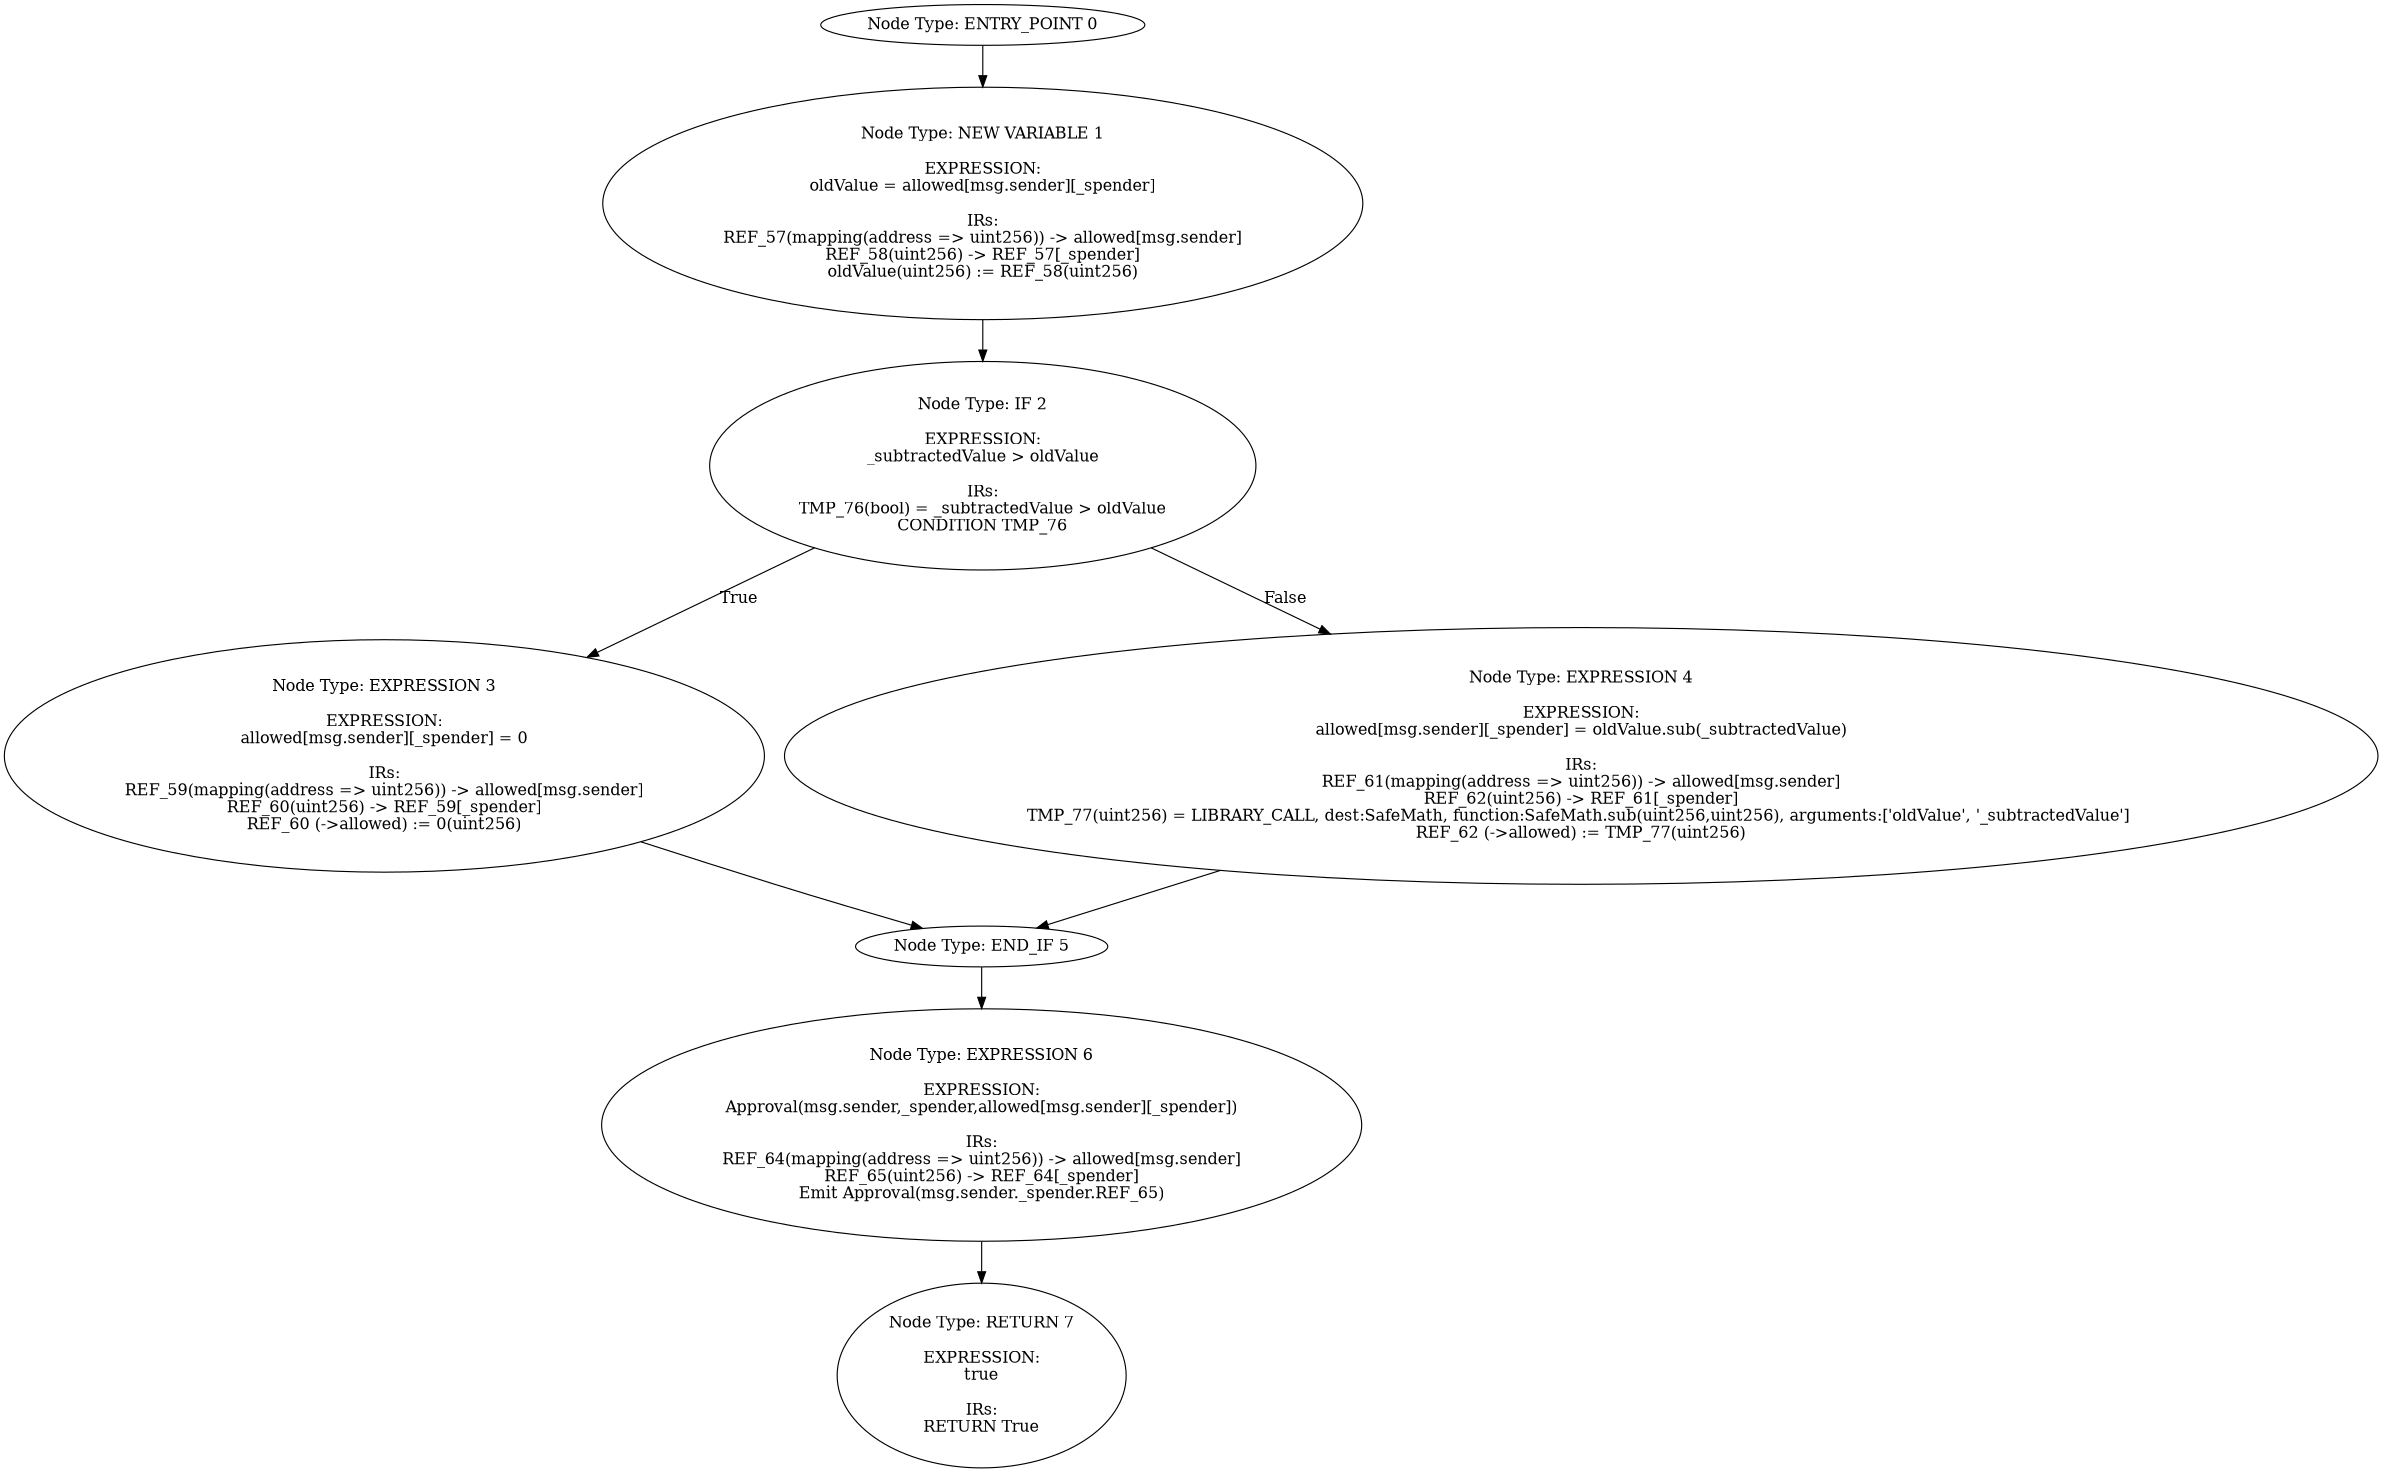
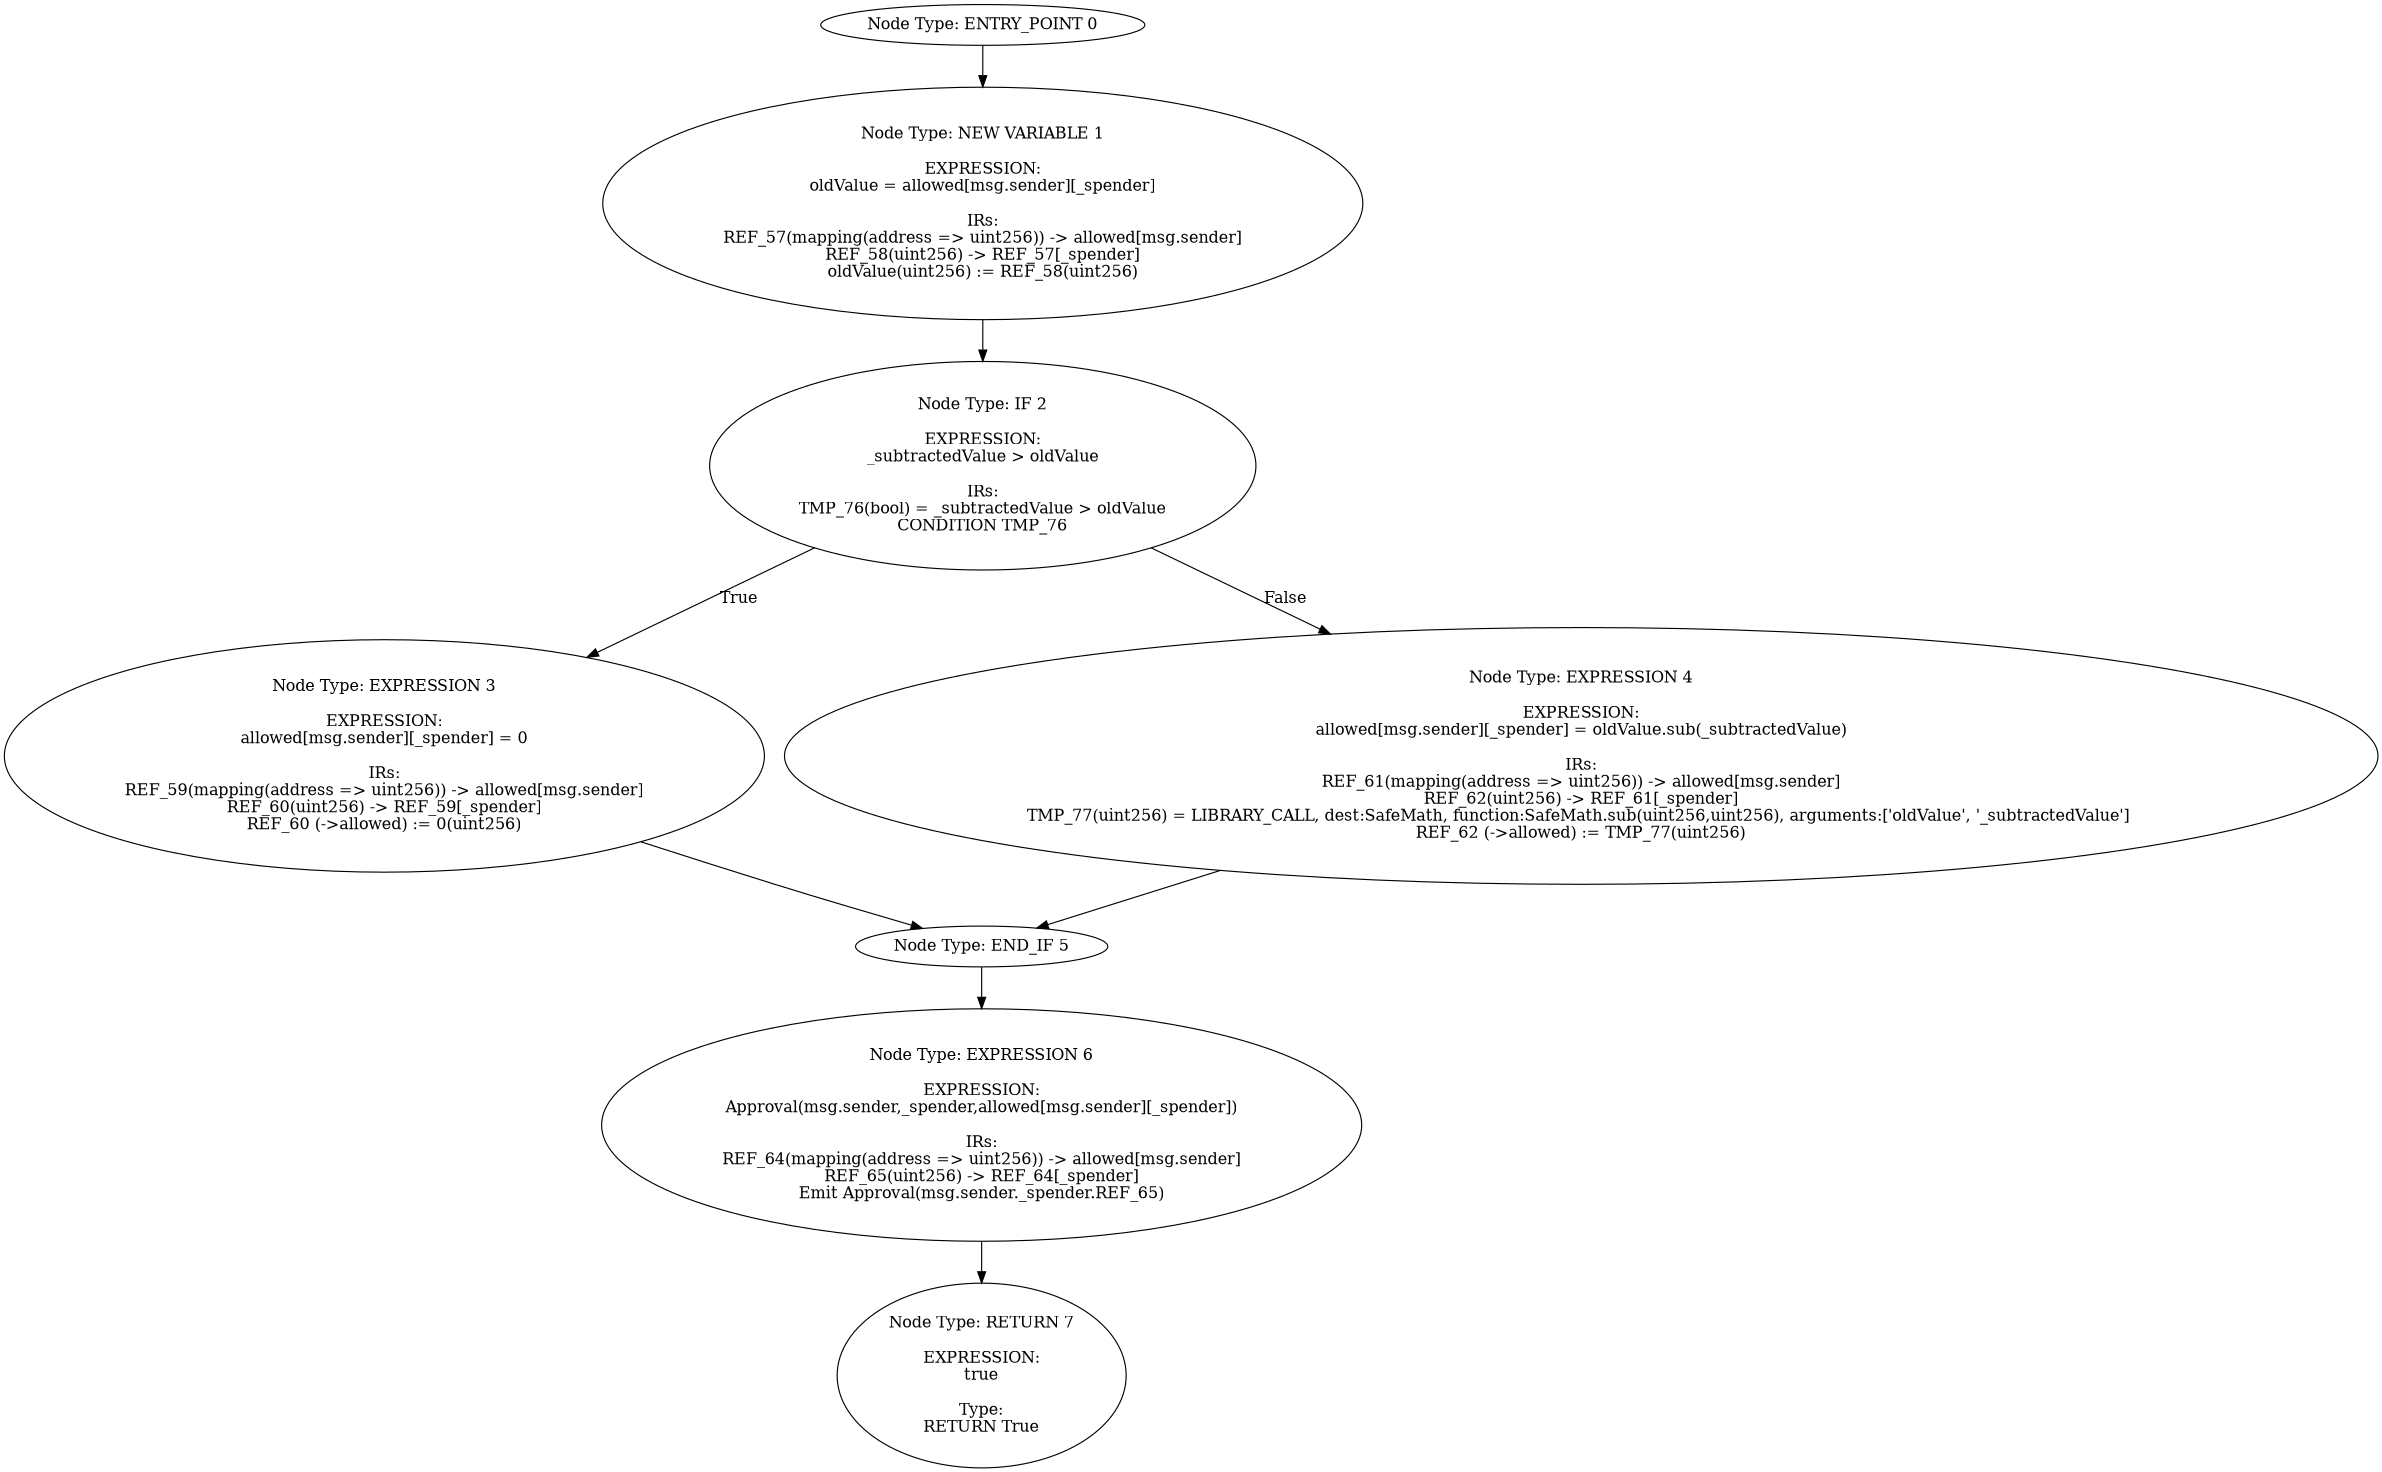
(982, 1376) -> (982, 1376)
